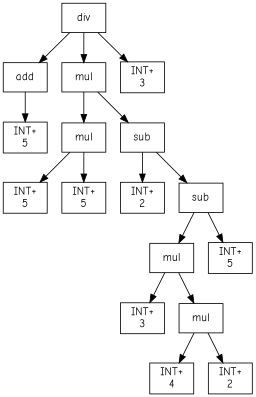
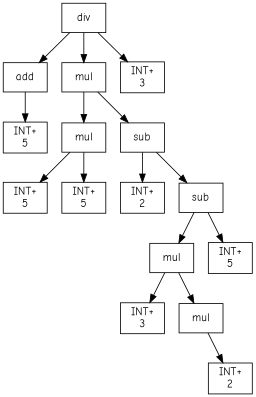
(172, 378) -> none
